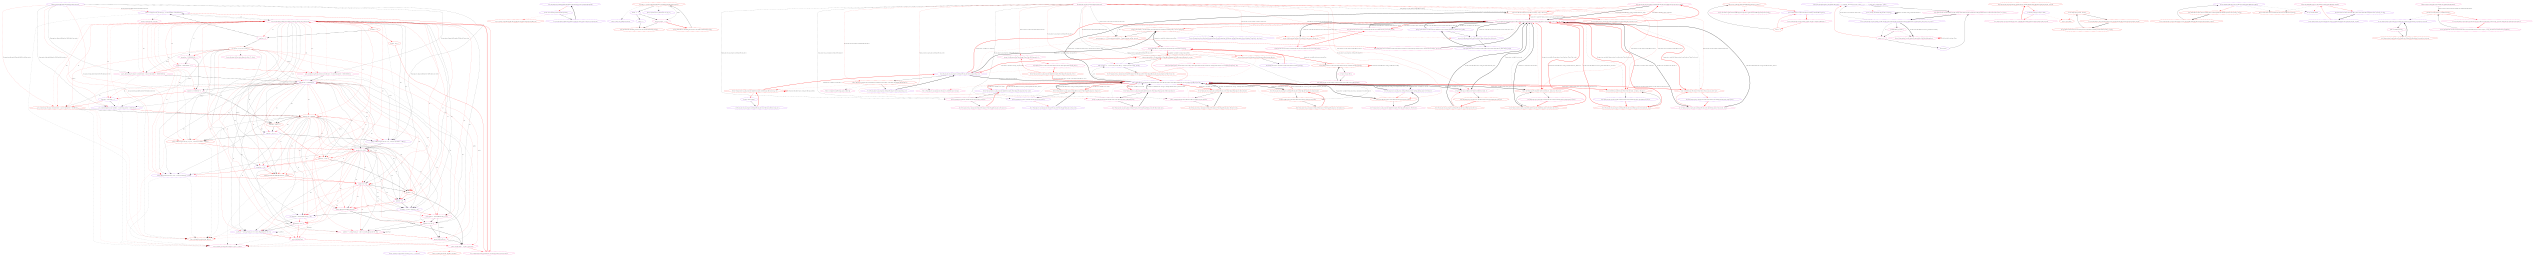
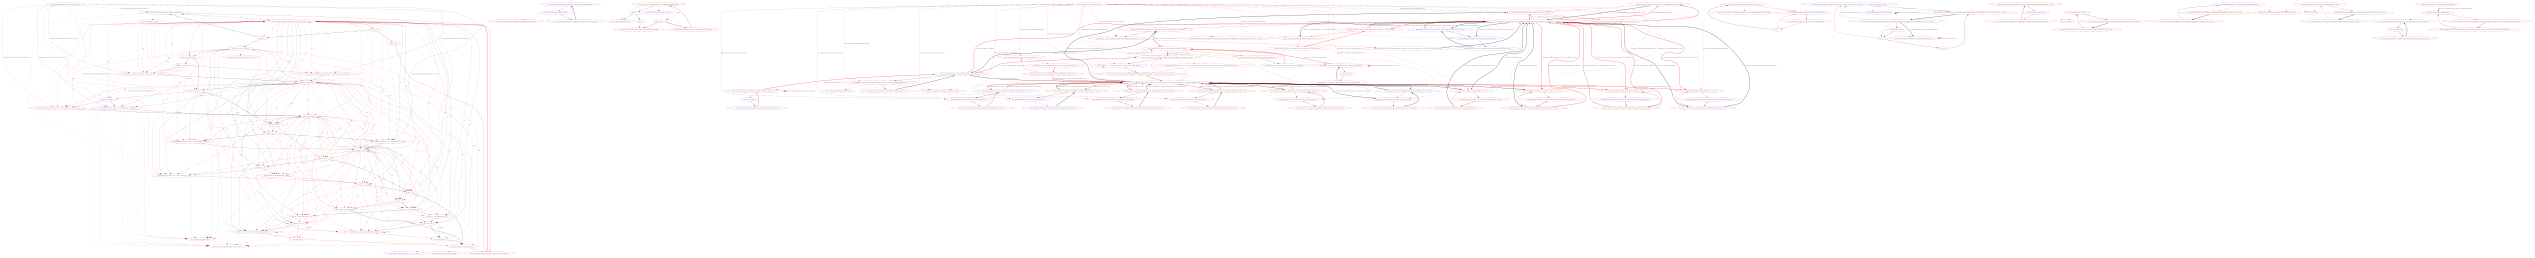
(648, 17) -> (629, 17)
